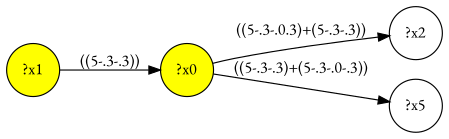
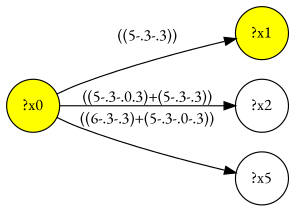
(301, 68) -> (148, 119)
(104, 70) -> (139, 64)
